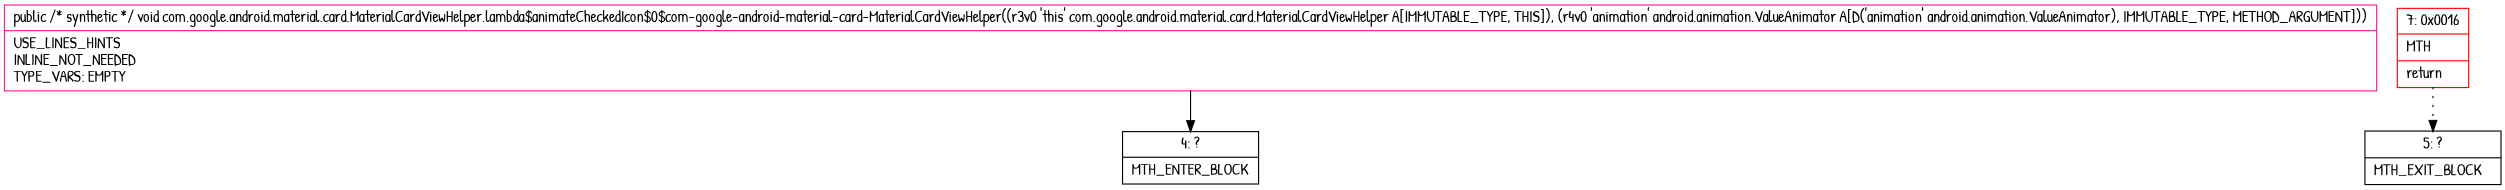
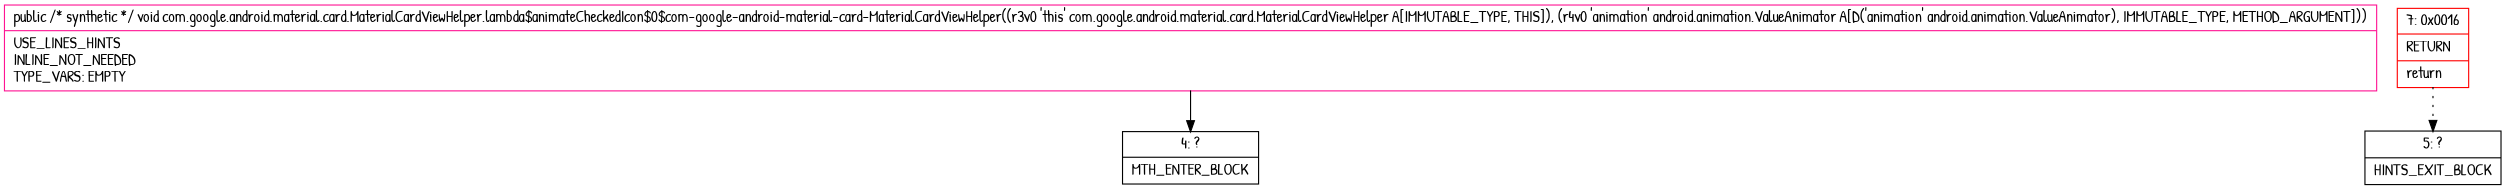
(2418, 47) -> (2429, 47)
(2428, 171) -> (2433, 171)
